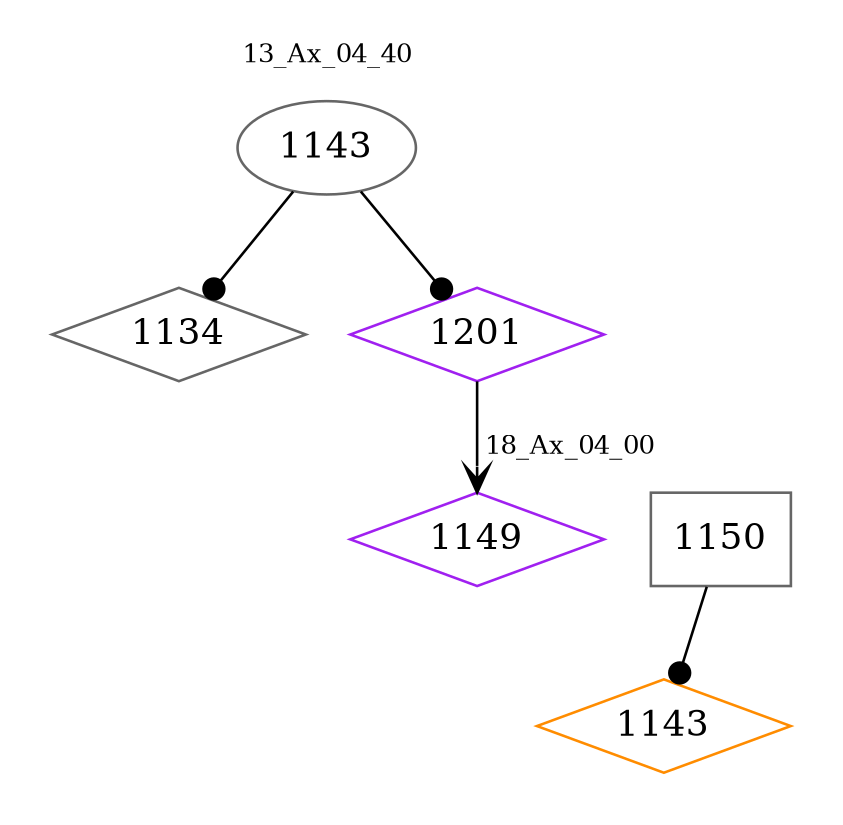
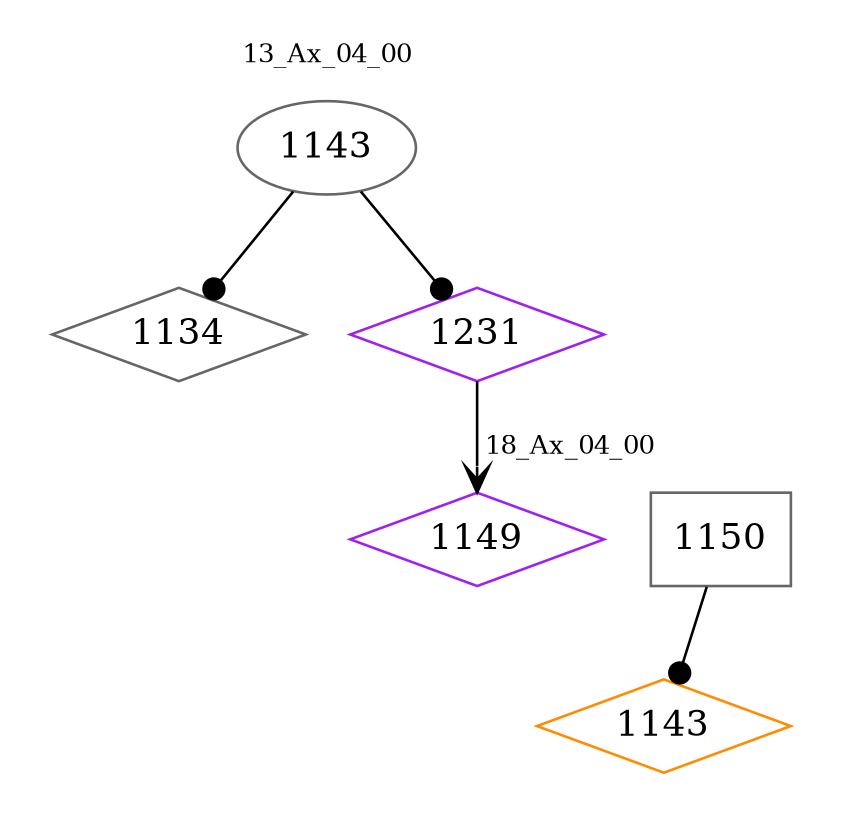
(328, 56) -> (328, 56)
(477, 335) -> (477, 335)
